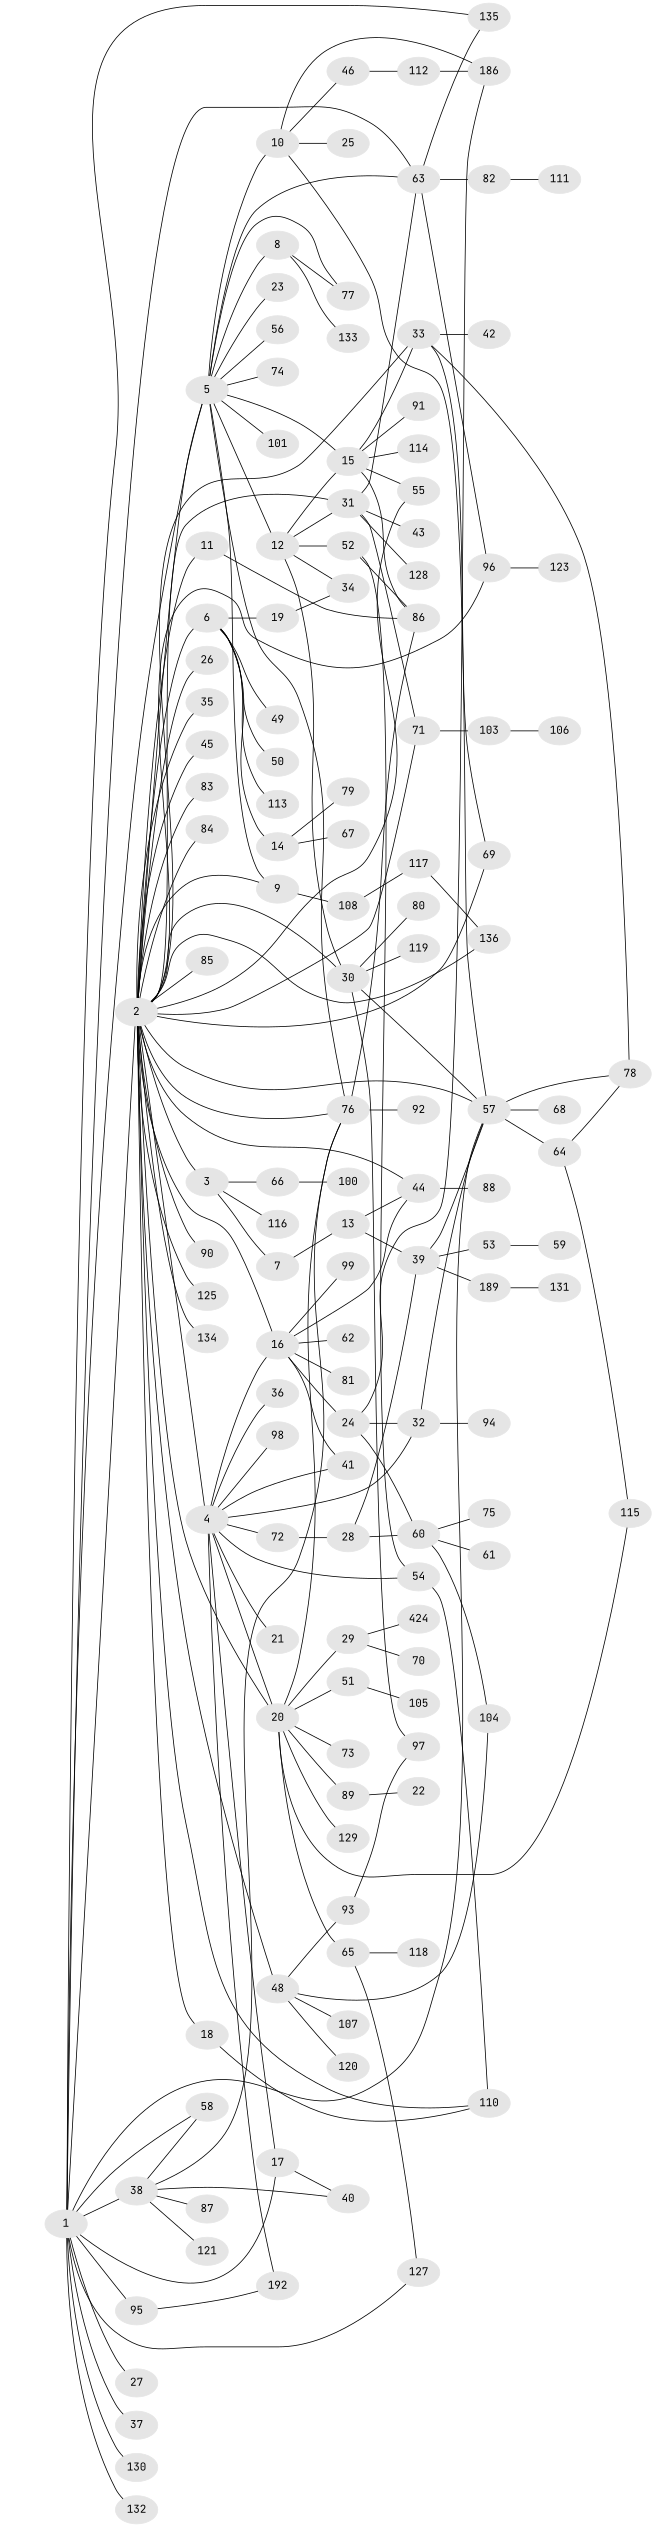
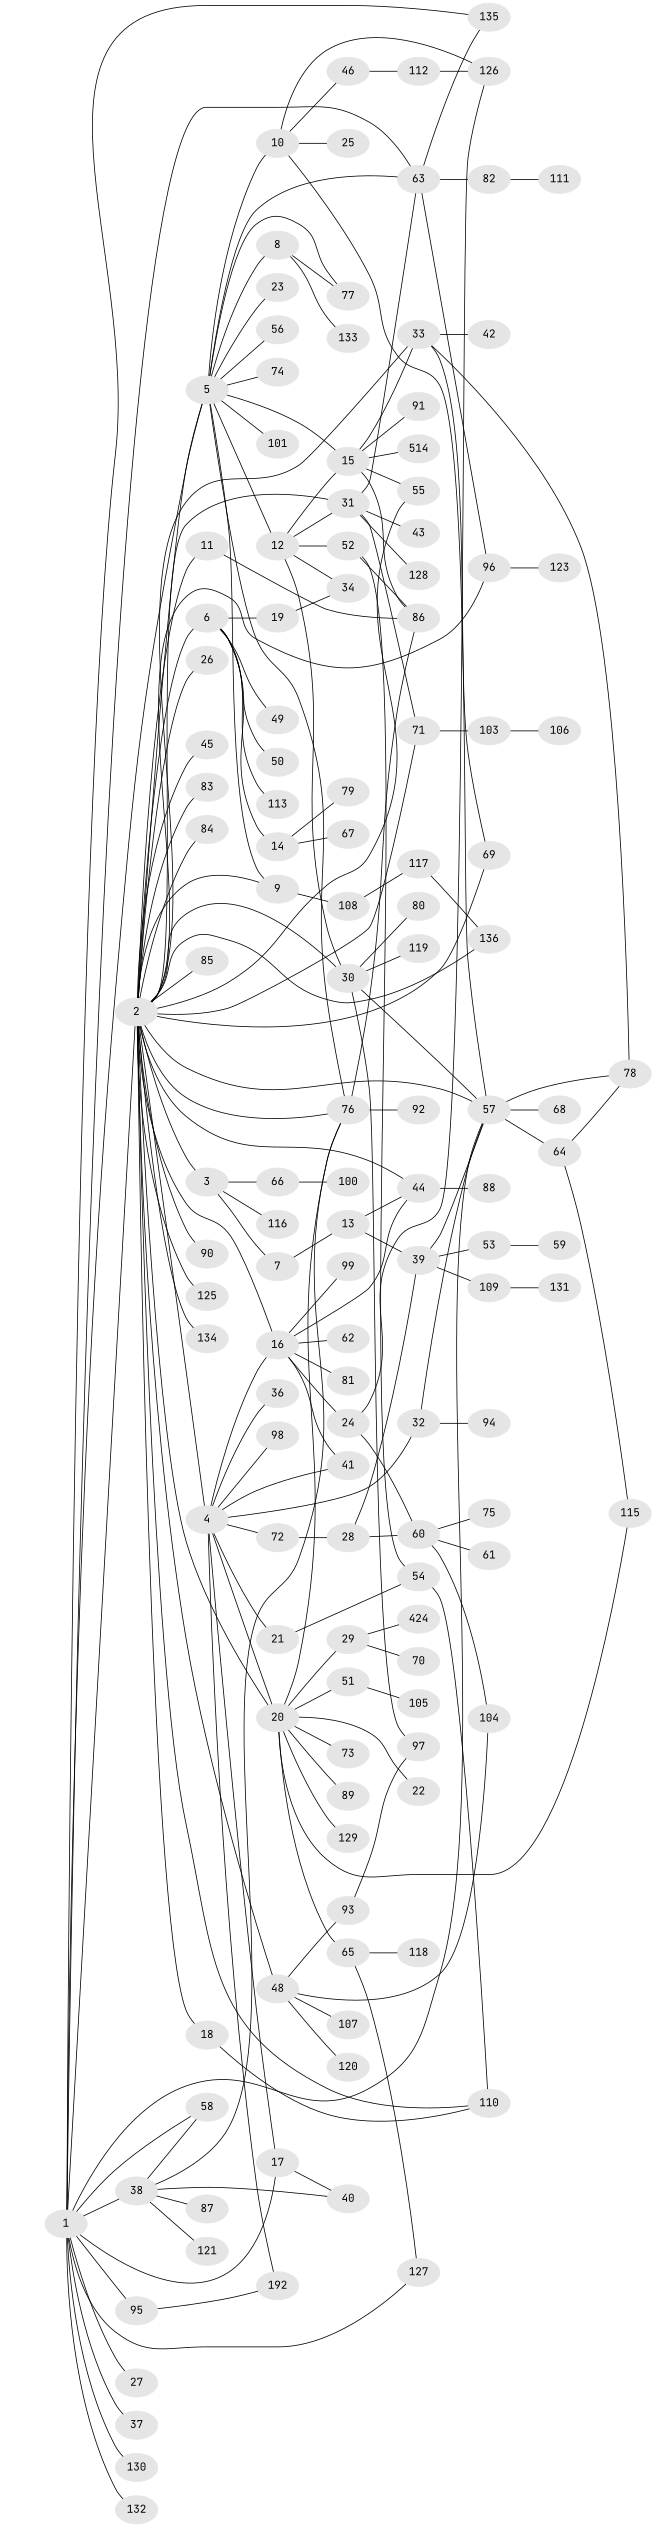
(489, 71) -> (489, 71)
(419, 449) -> (419, 449)
(207, 703) -> none
(489, 1288) -> (489, 1288)
(383, 1423) -> none
(303, 1572) -> (348, 1608)
(381, 1794) -> (364, 1730)
